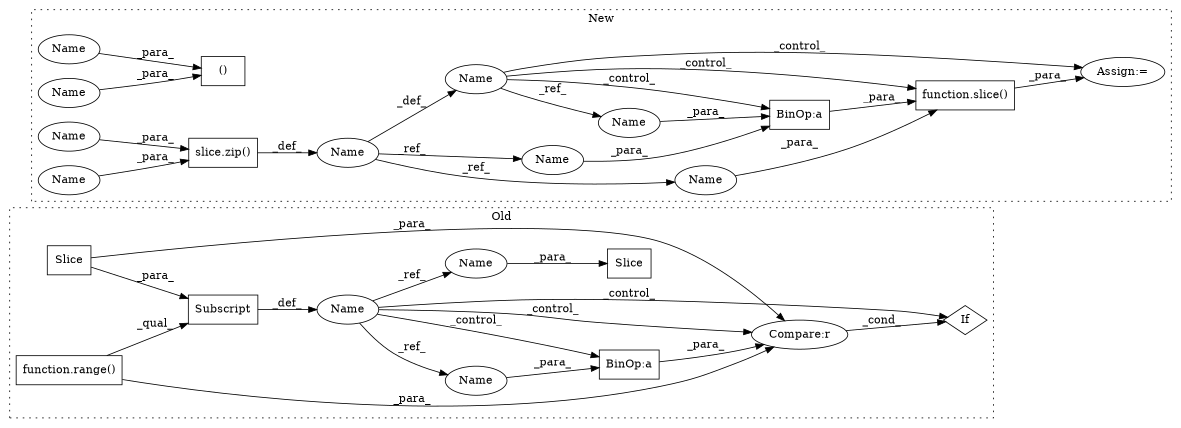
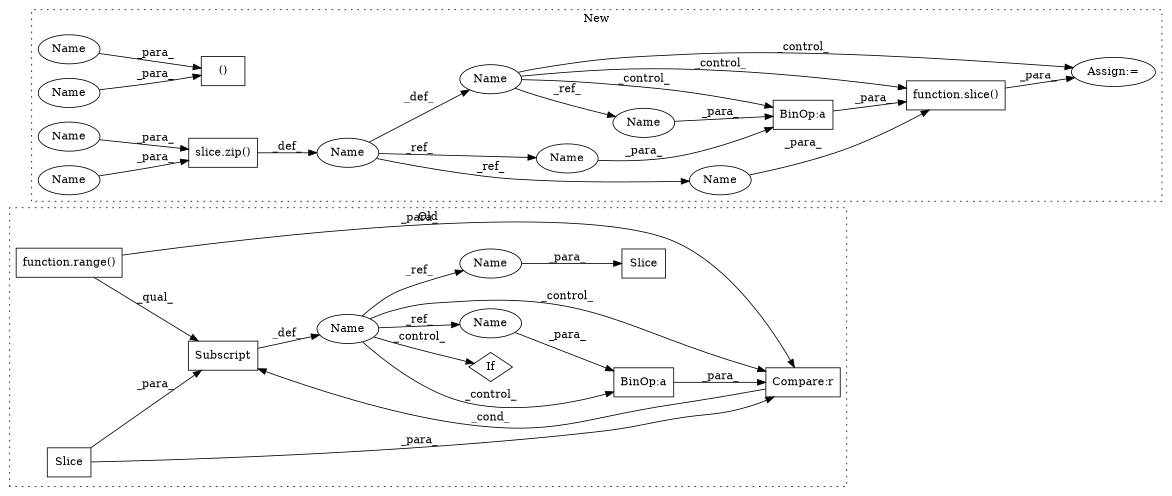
(892, 327) -> (514, 428)
(800, 335) -> (803, 382)
